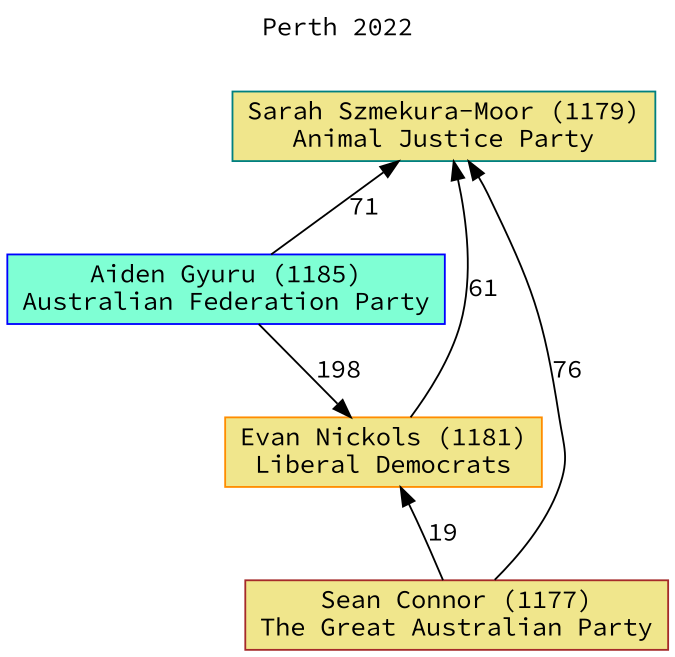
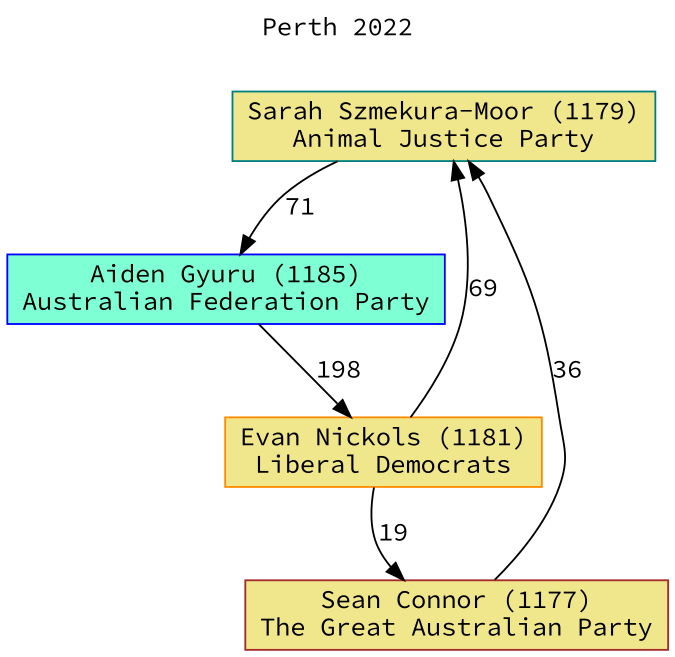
(327, 213) -> (287, 192)
(483, 289) -> (483, 289)
(567, 371) -> (567, 371)
(426, 542) -> (373, 530)
